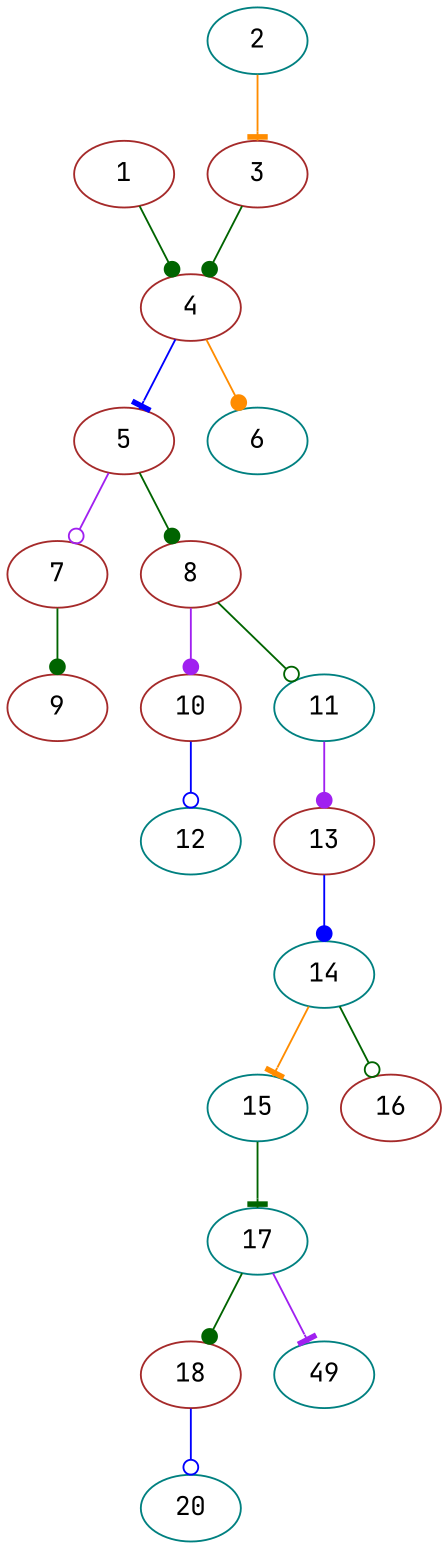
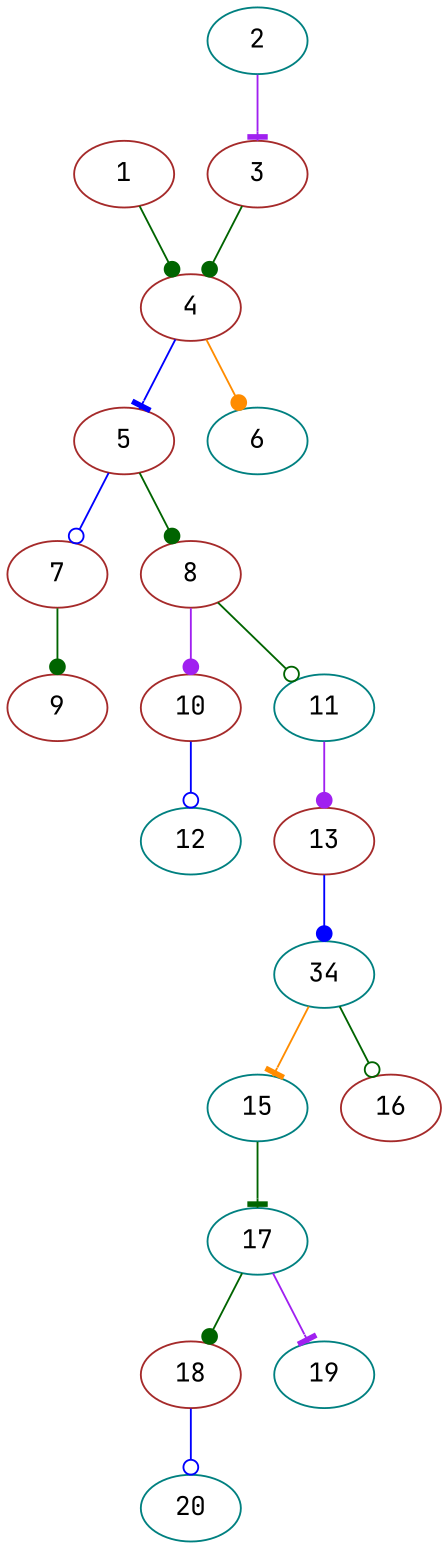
(258, 103) -> (258, 103)
(94, 501) -> (94, 501)
(324, 975) -> (324, 975)
(324, 1375) -> (324, 1375)
